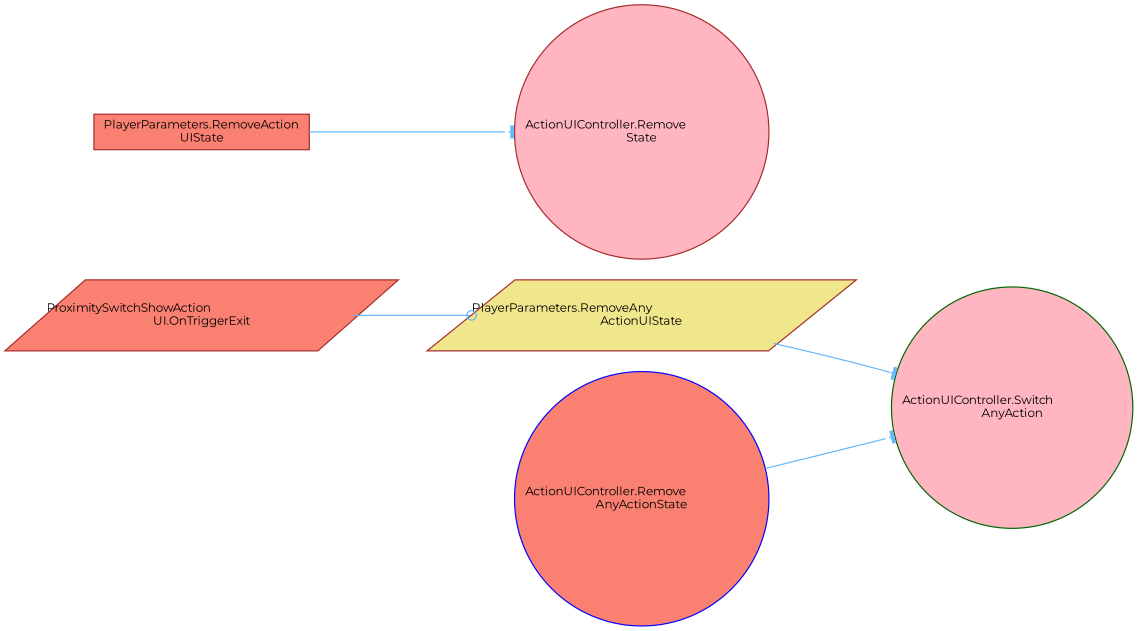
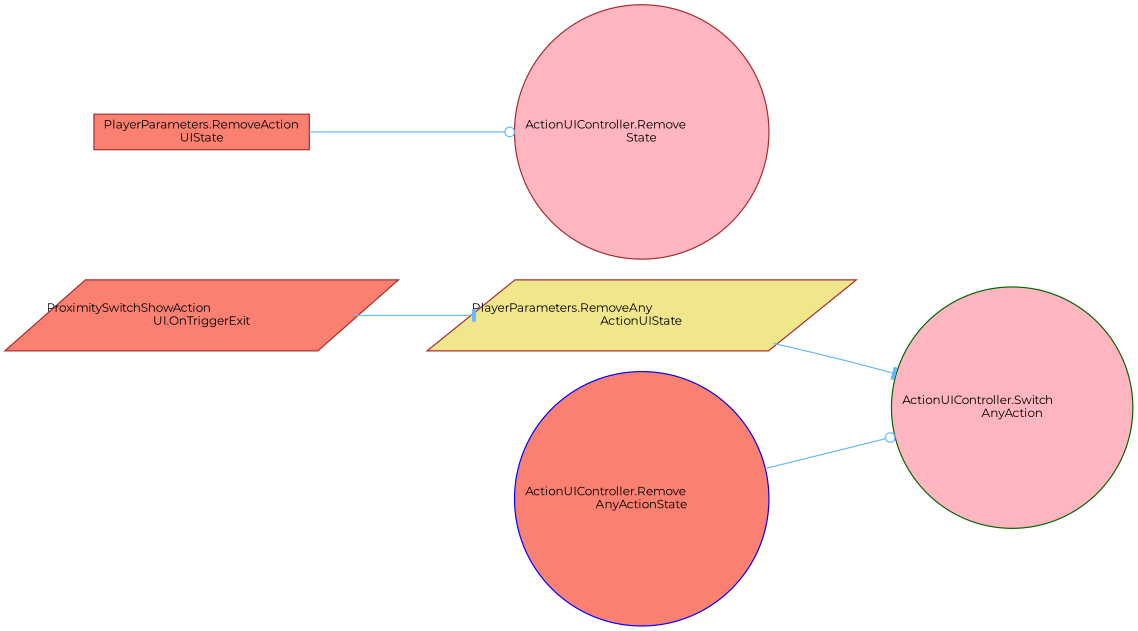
(407, 132) -> (407, 132)
(412, 315) -> (412, 315)
(826, 454) -> (826, 454)
